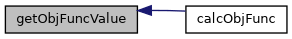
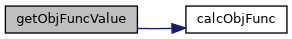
(168, 11) -> (155, 29)
